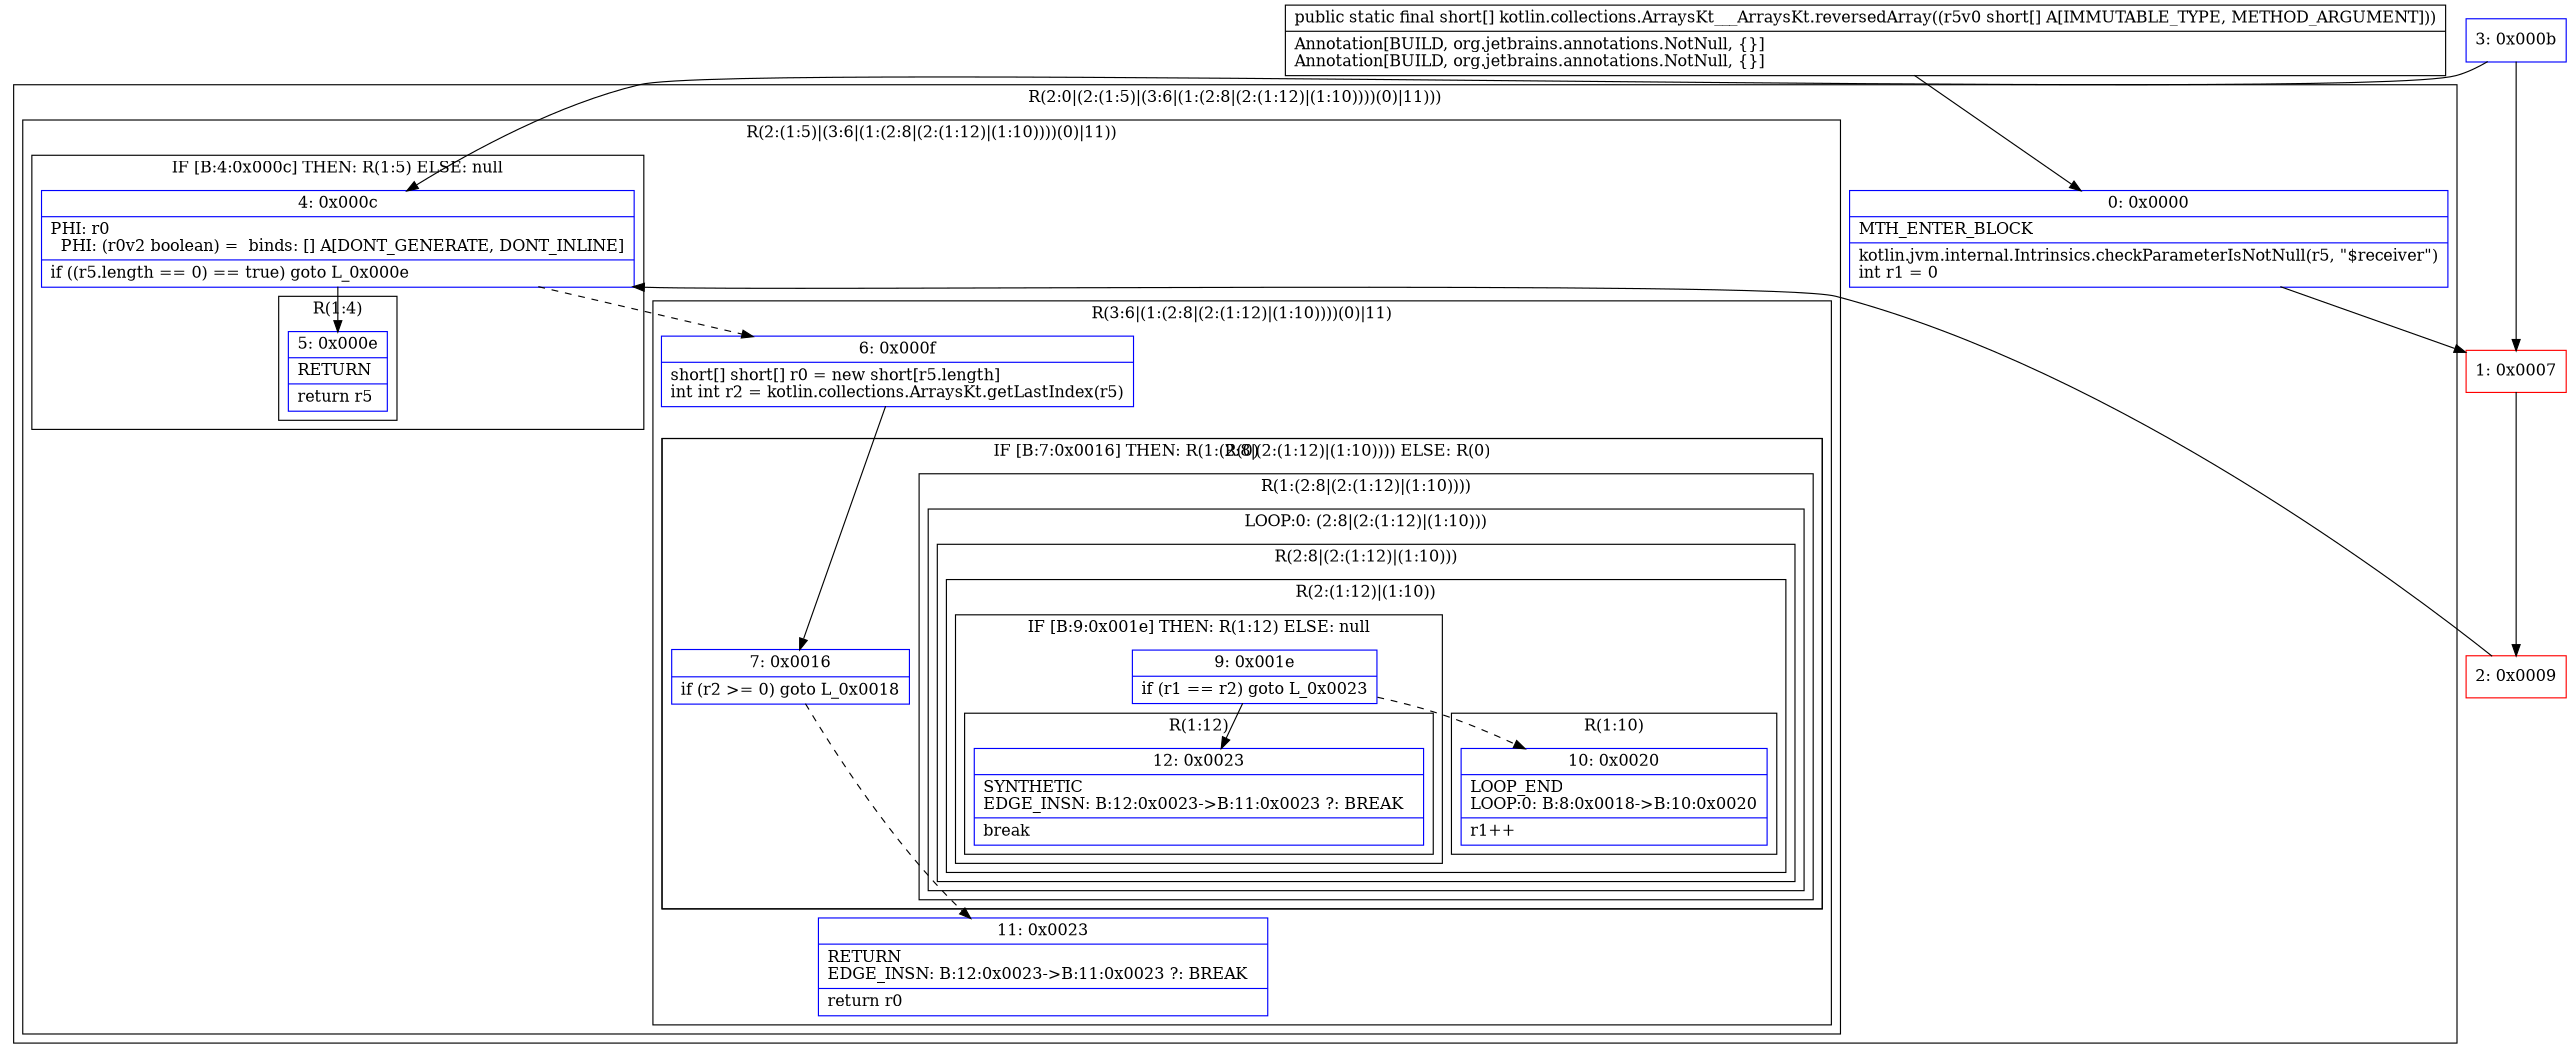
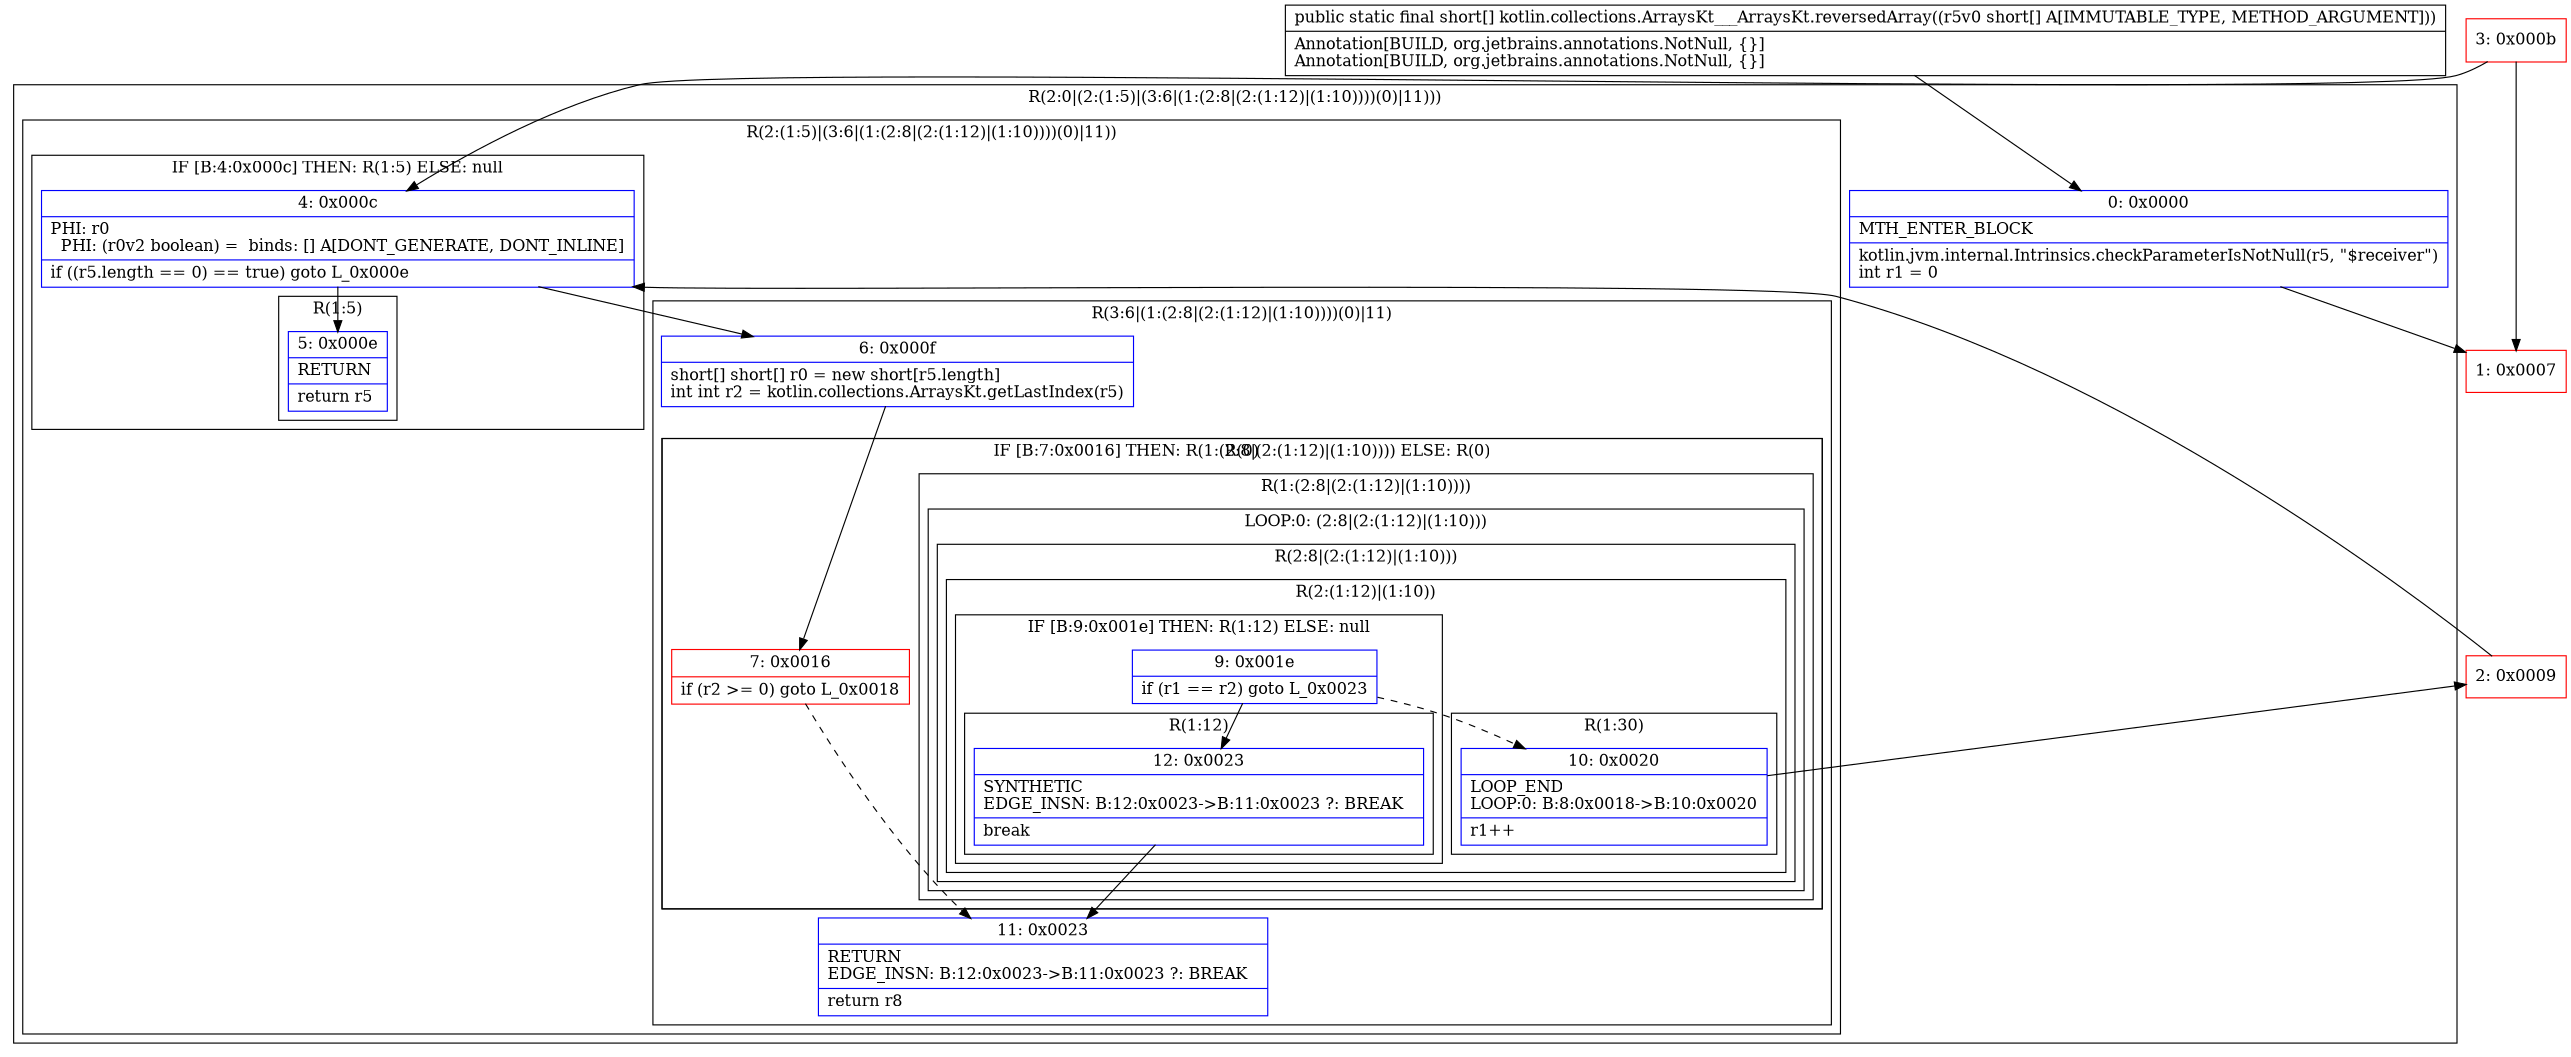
(2516, 40) -> (2516, 40)
(338, 309) -> (338, 309)
(635, 309) -> (635, 309)
(2516, 518) -> (2111, 731)
(791, 677) -> (791, 677)
(1614, 726) -> (1614, 726)
none -> (1125, 877)
(866, 1002) -> (866, 1002)
